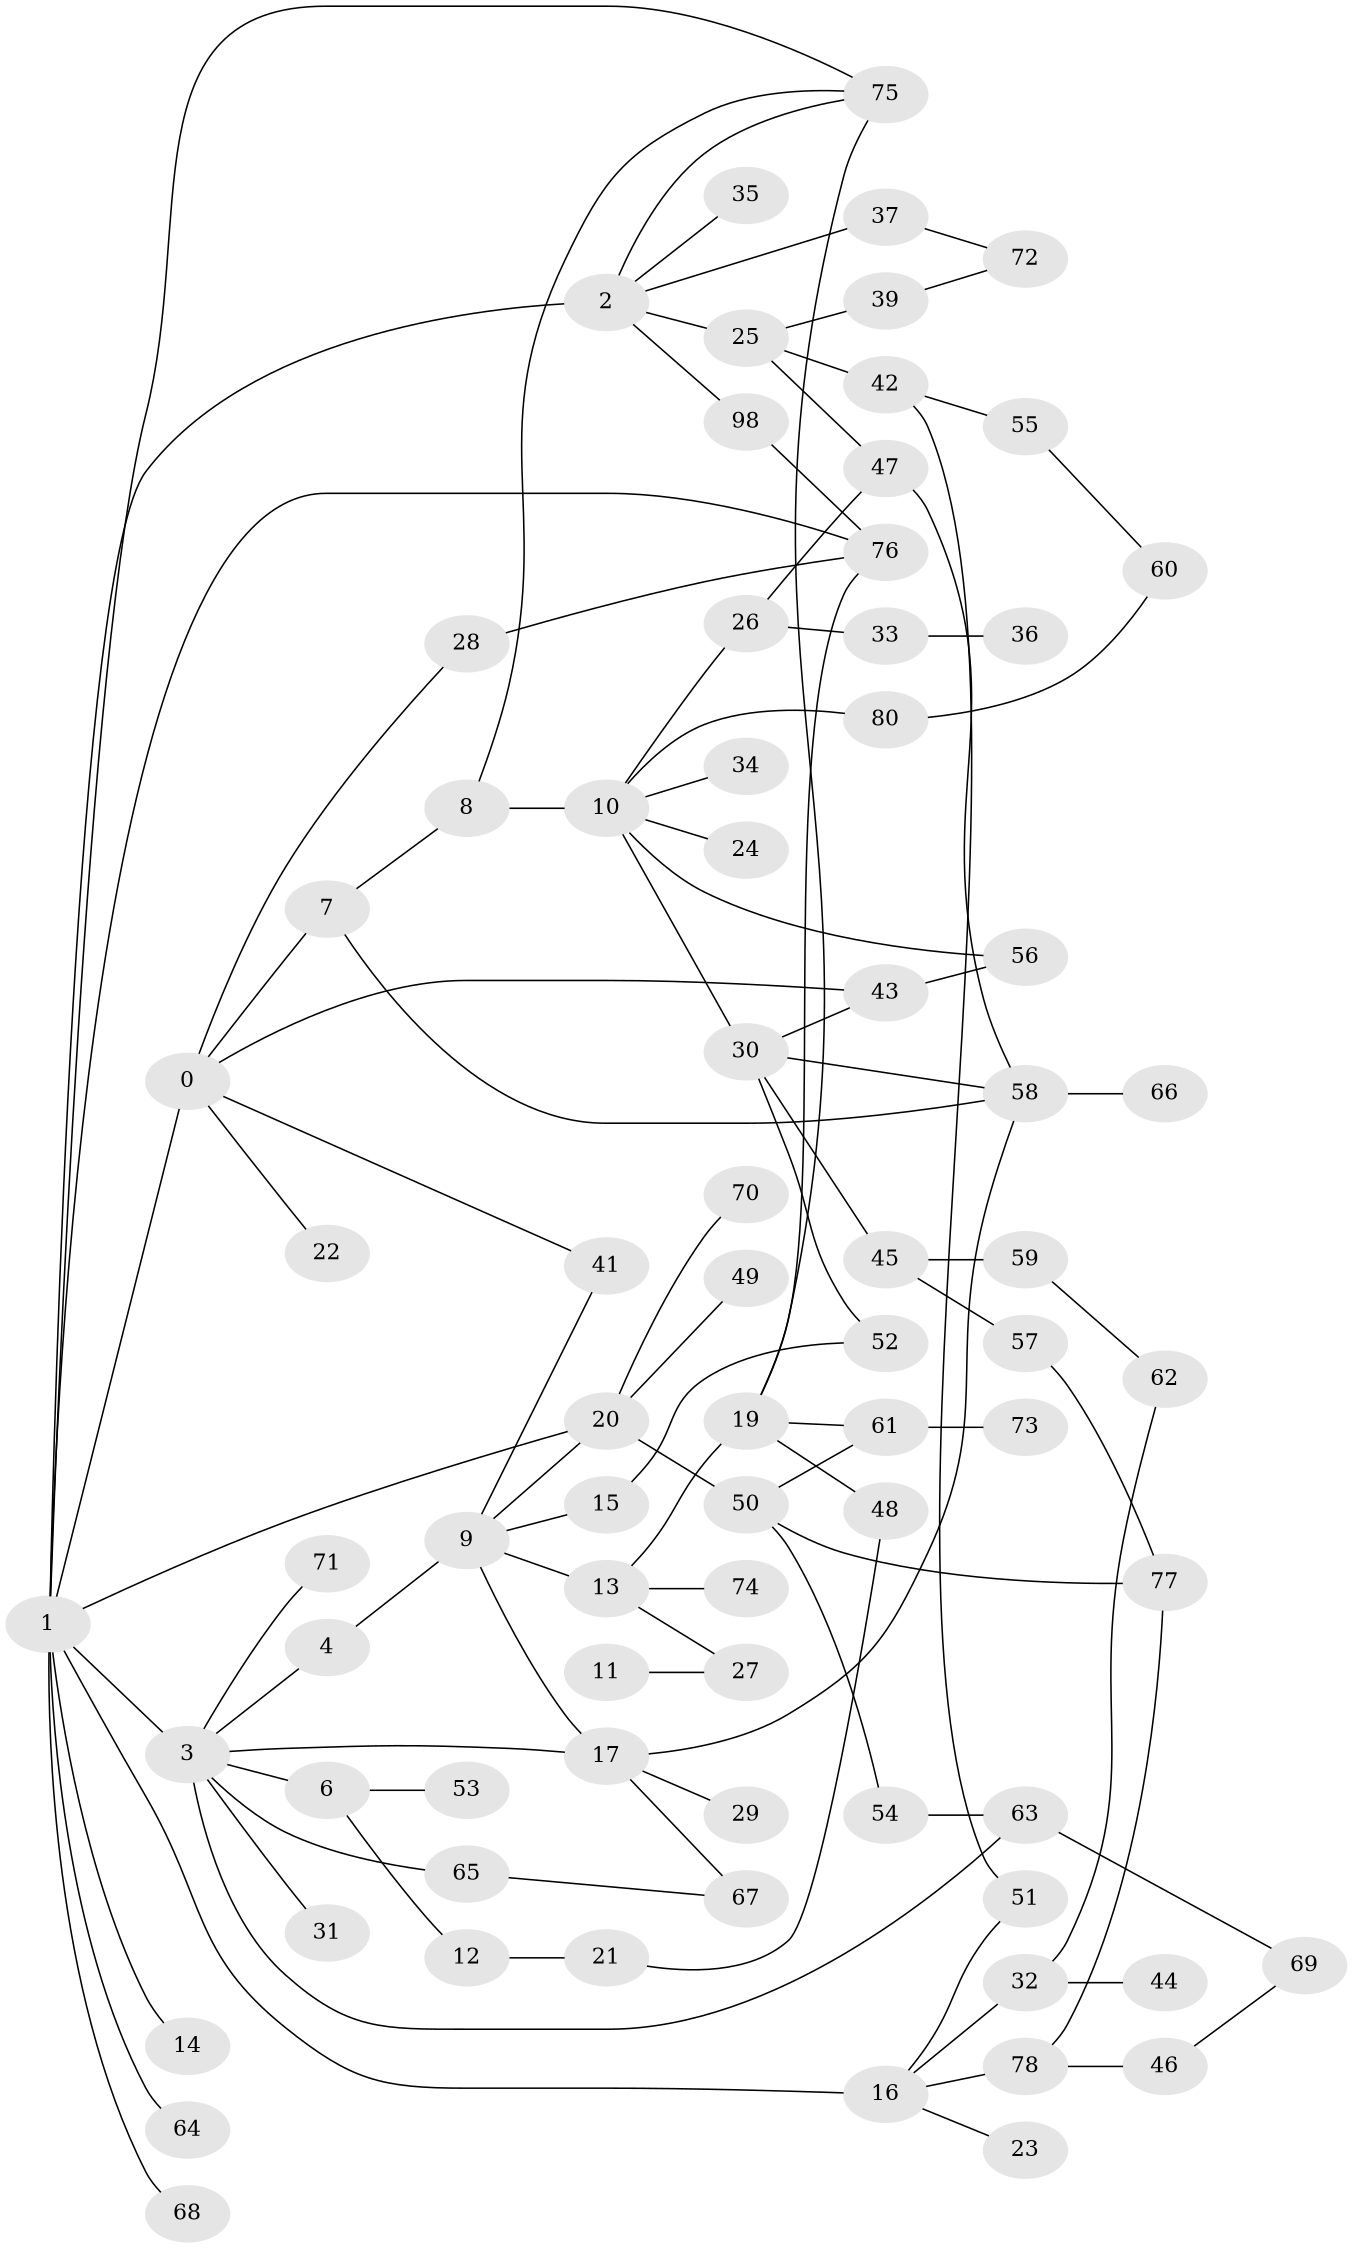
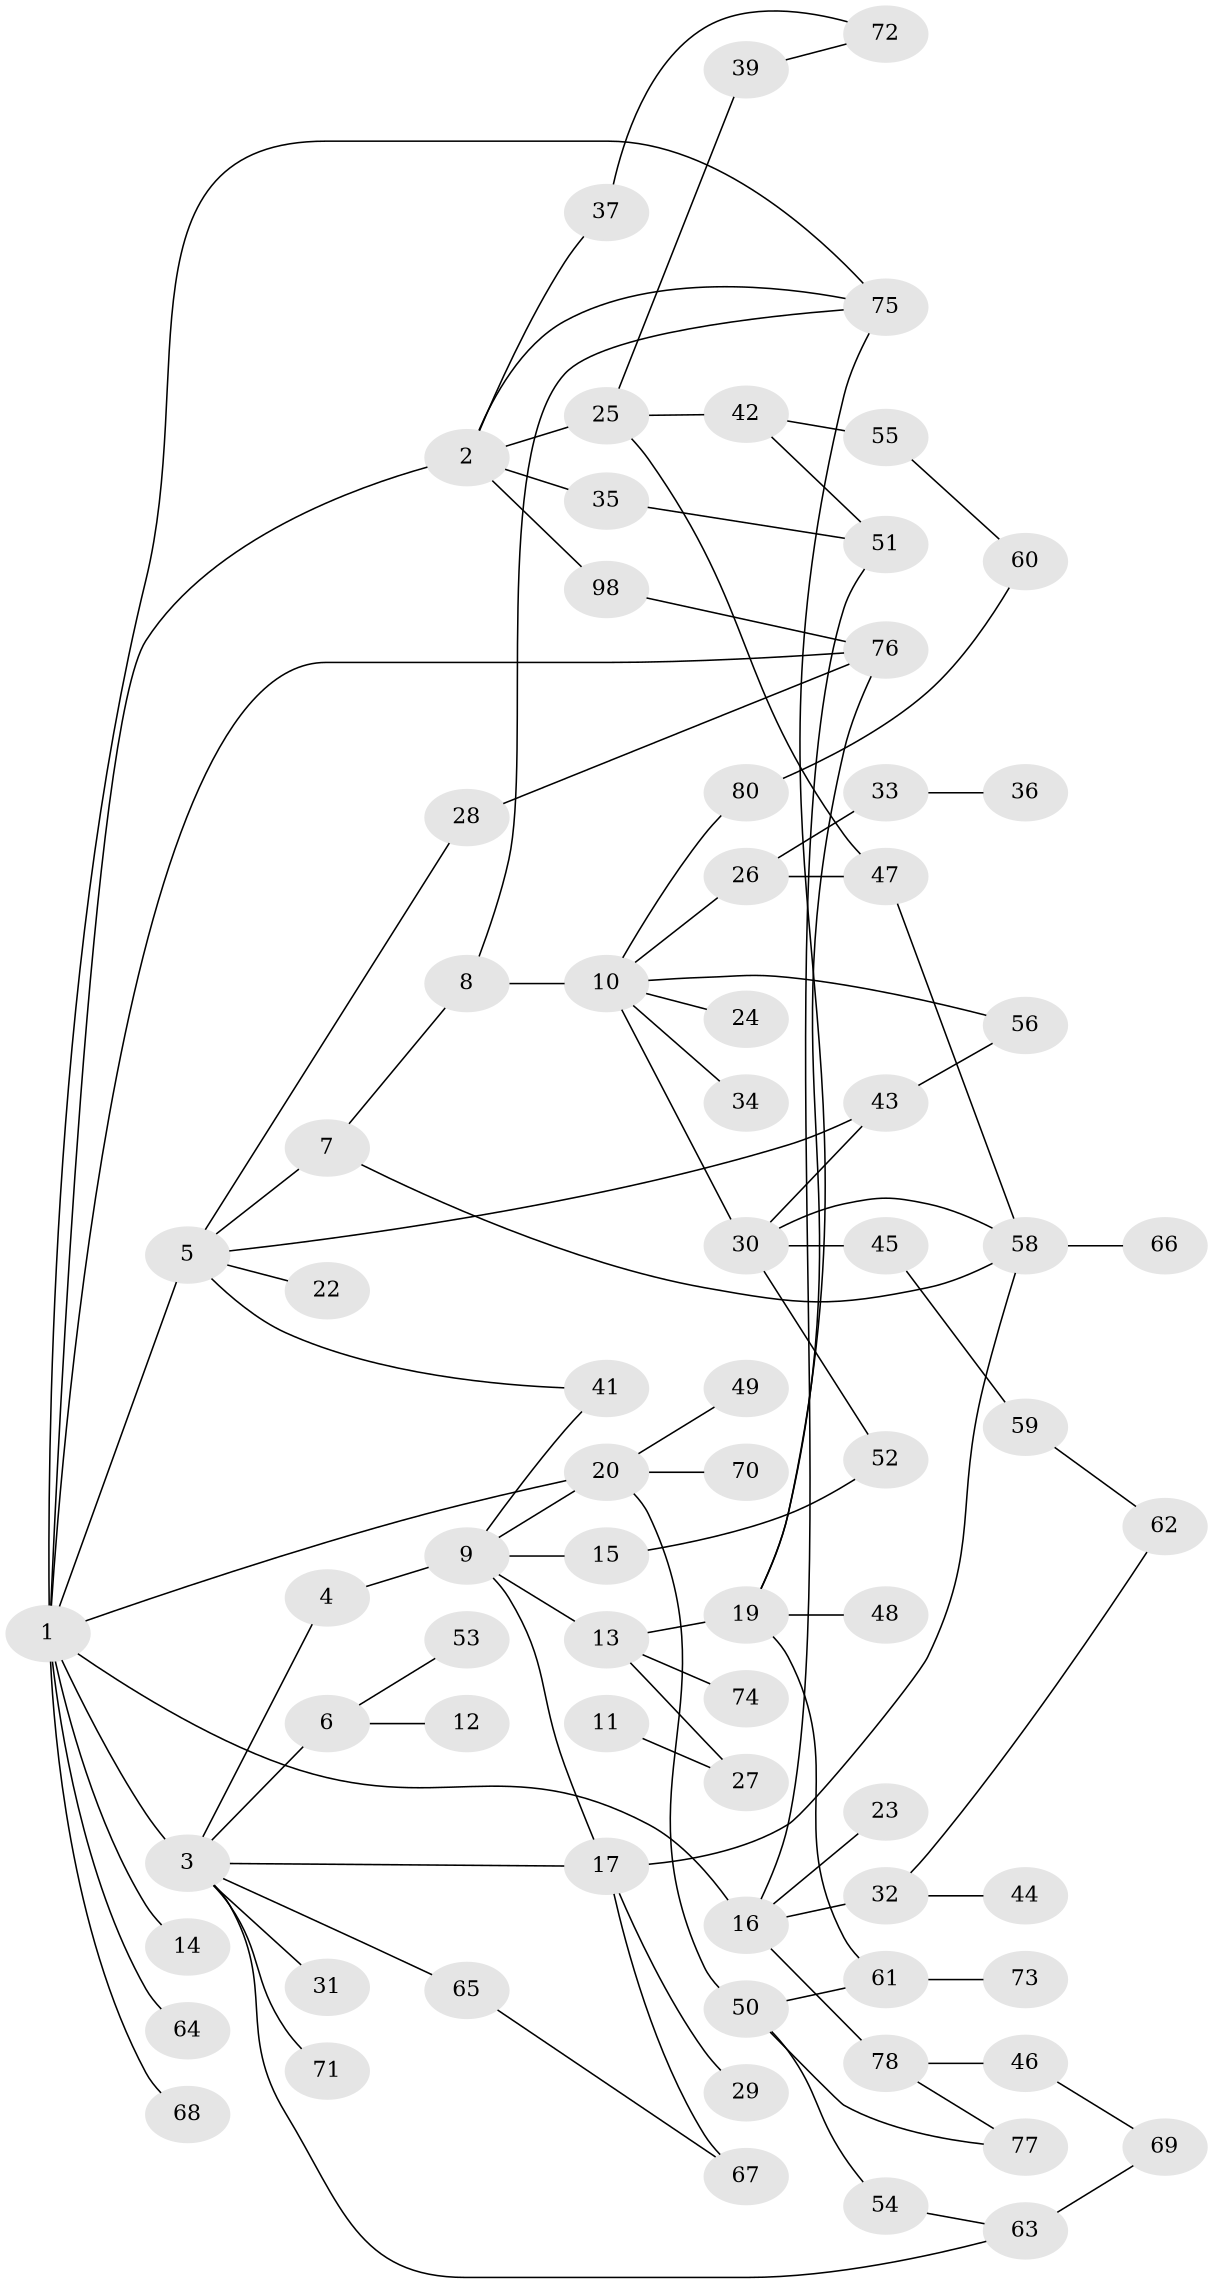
none -> (746, 523)
(188, 1081) -> (188, 1255)
(1025, 1344) -> none
(607, 1958) -> none
